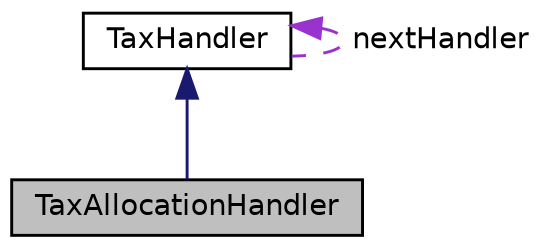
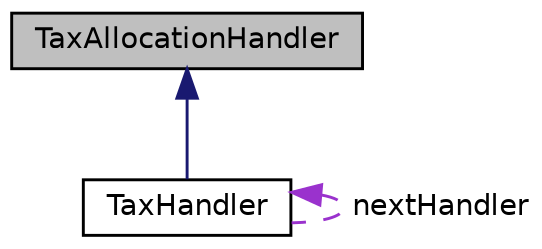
(187, 139) -> (187, 139)
